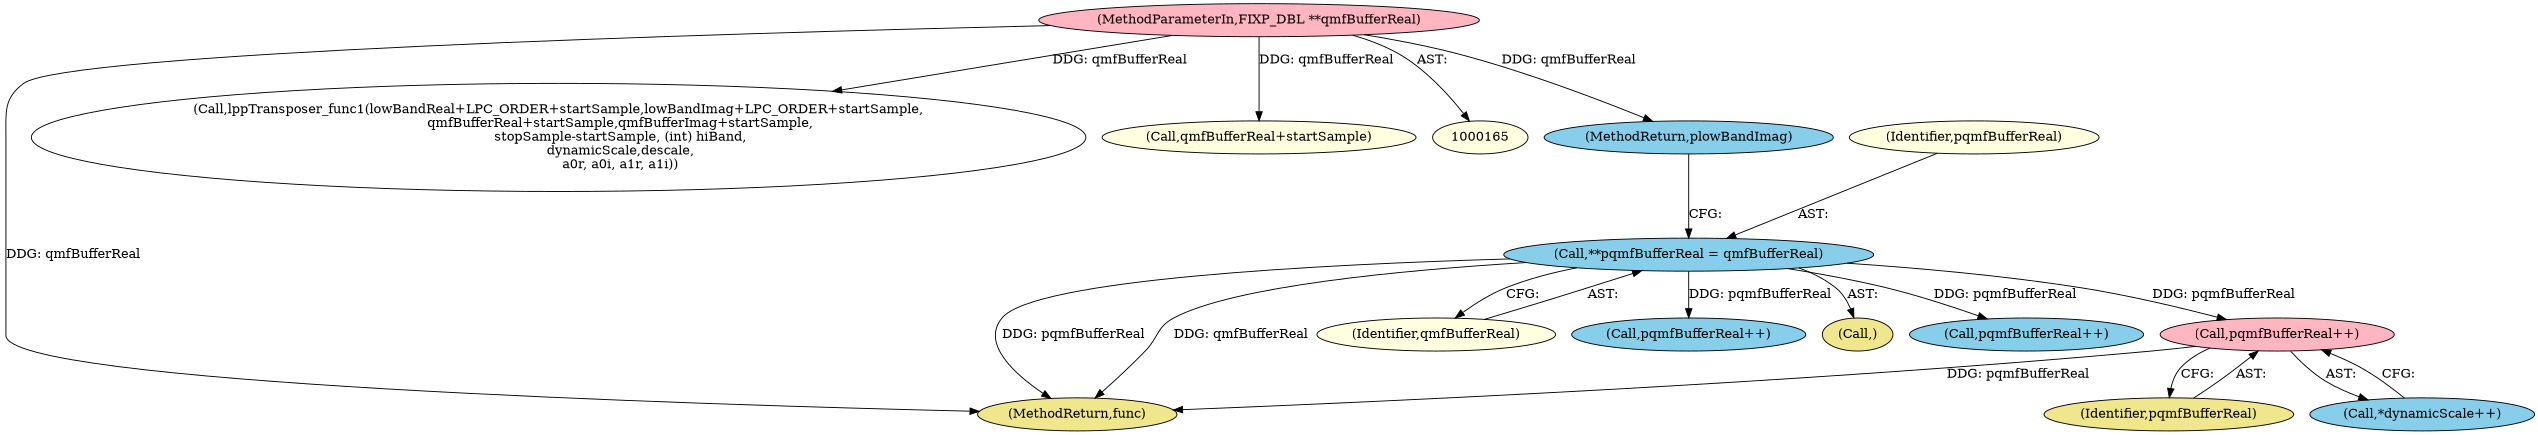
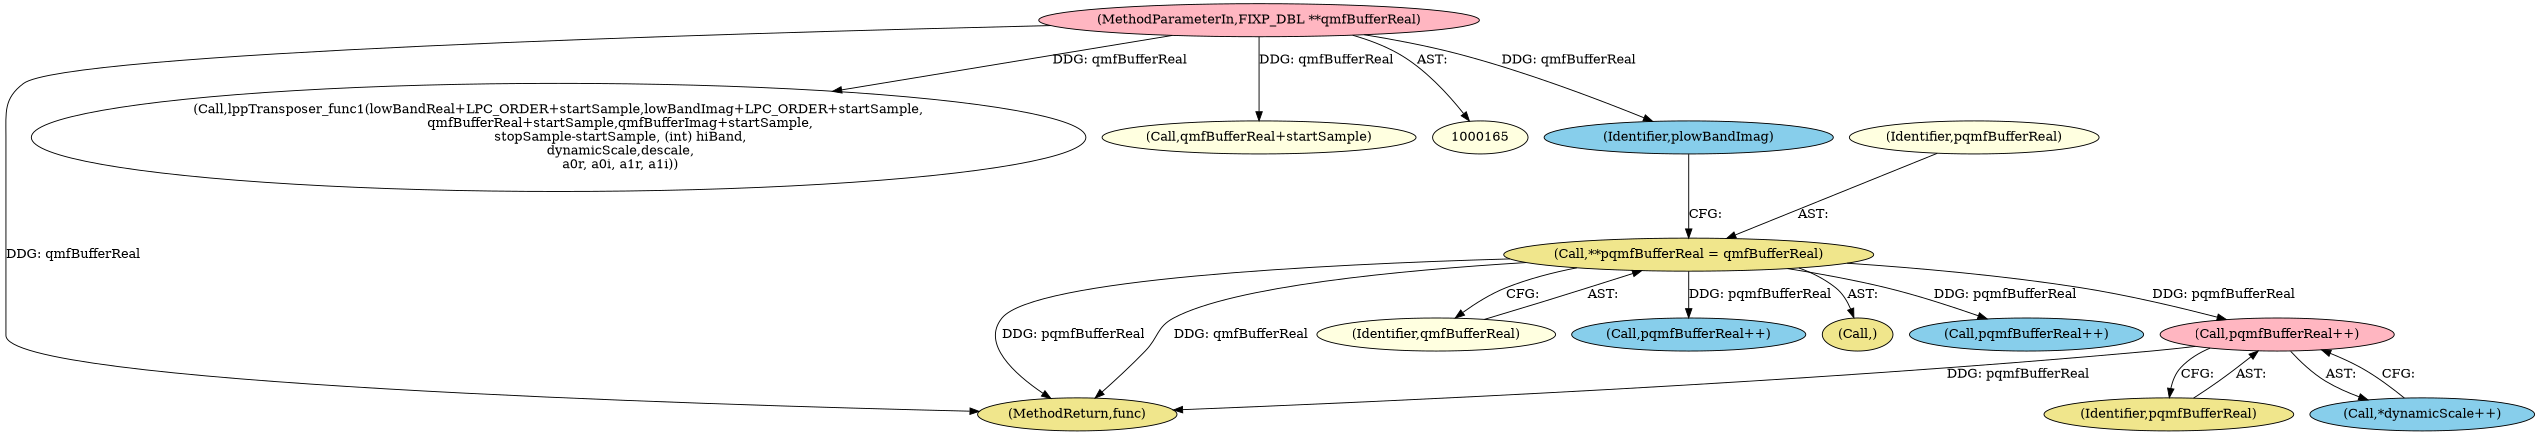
(1689, 137) -> (1689, 137)
(1689, 255) -> (1689, 255)
